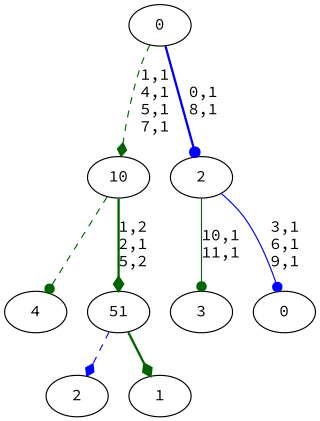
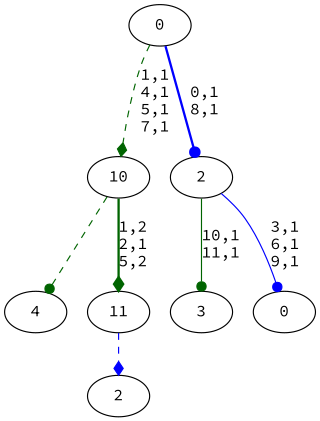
(119, 312) -> (119, 312)
(160, 396) -> none
